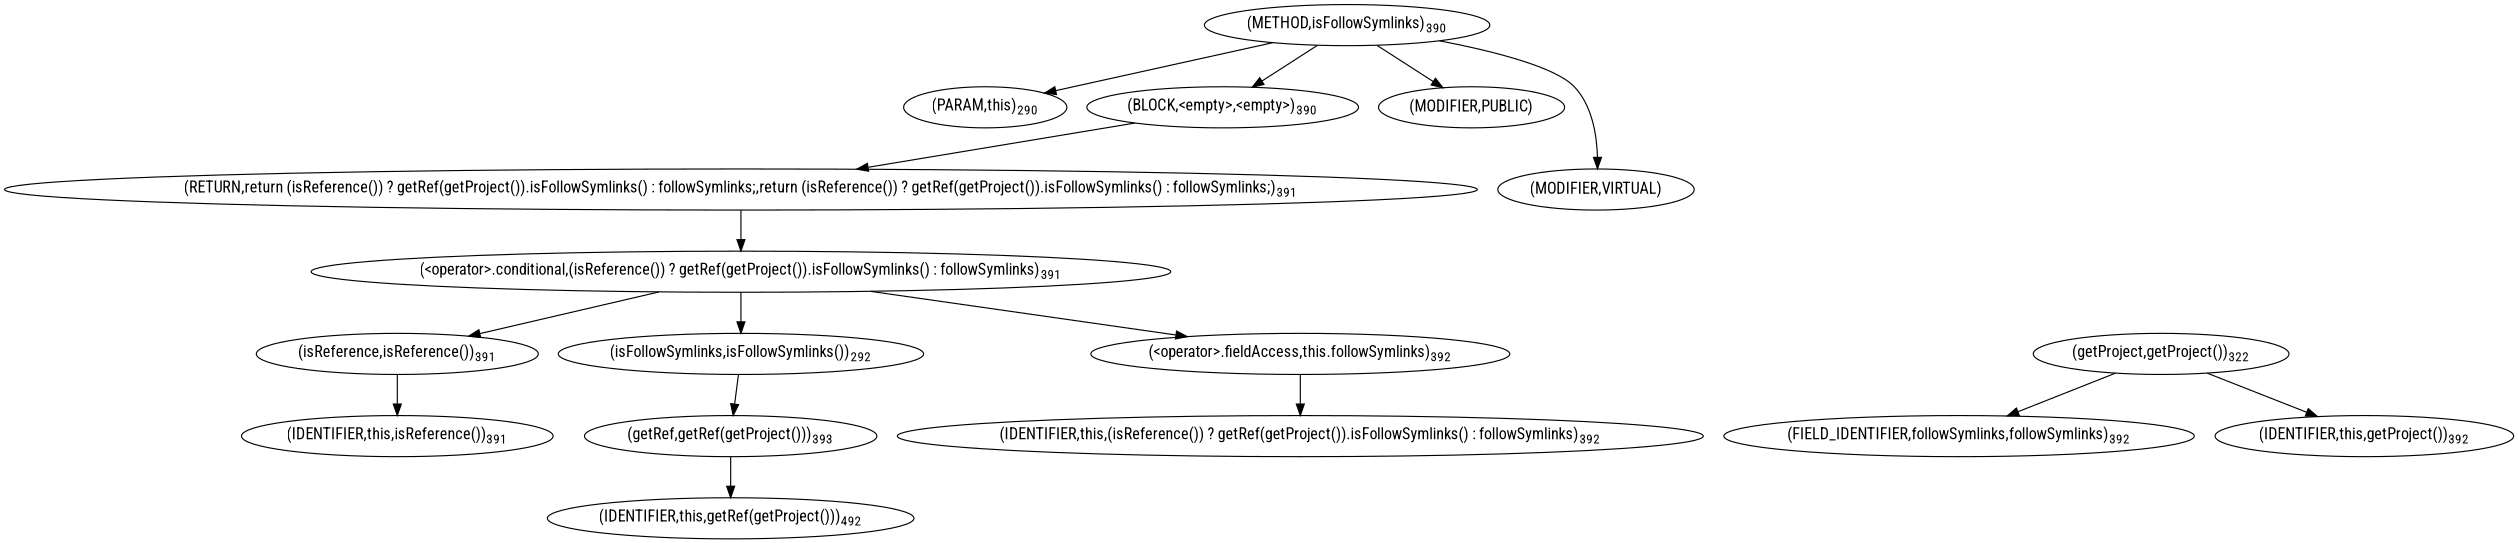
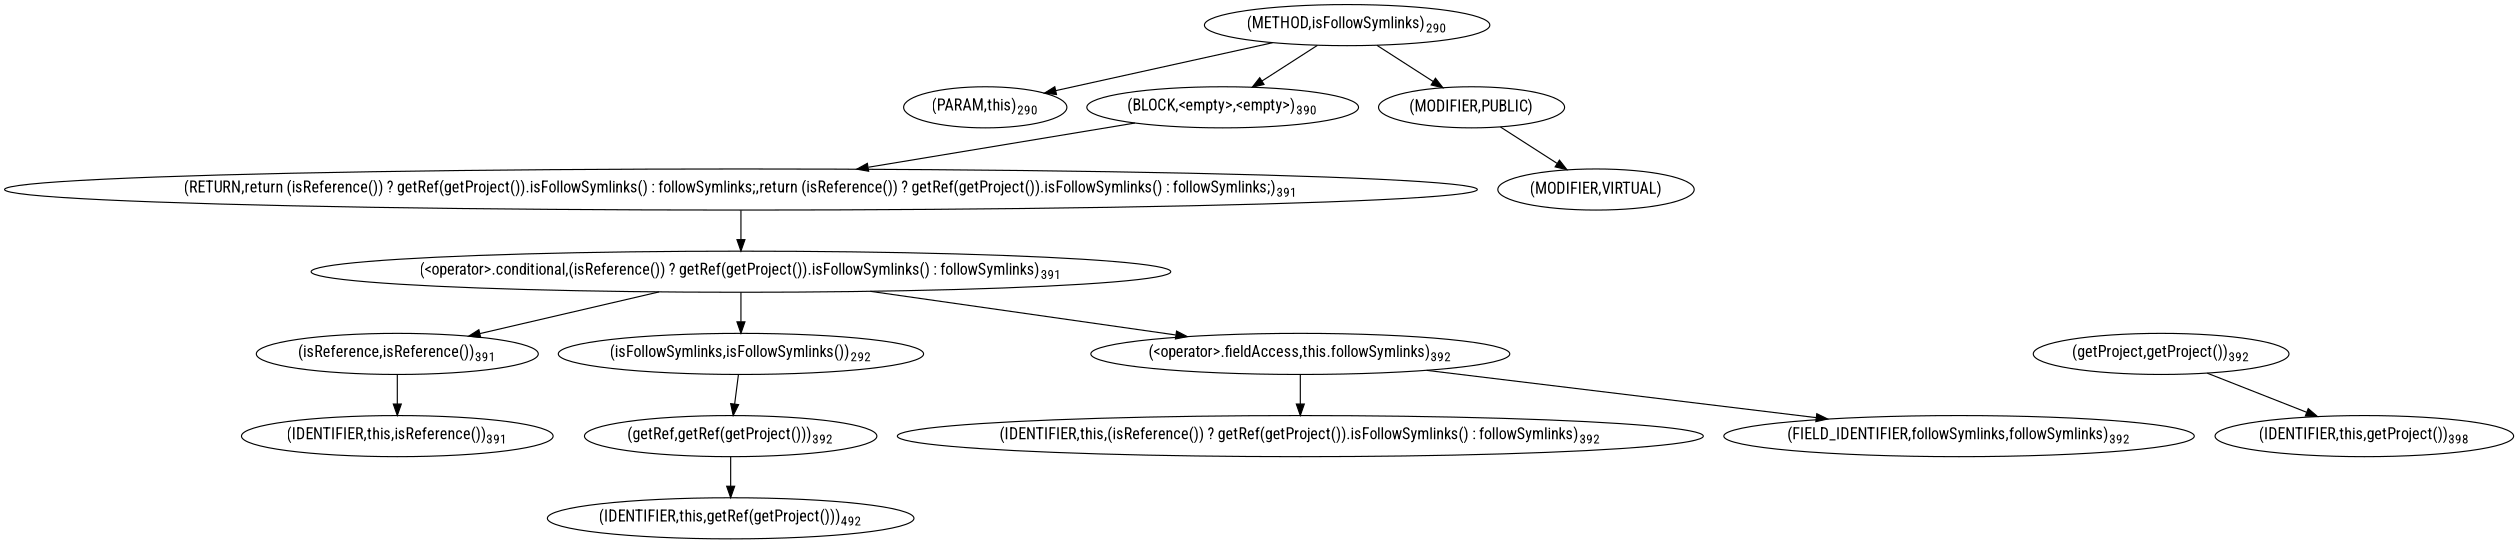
(1437, 23) -> (1437, 23)
(1545, 69) -> (1529, 145)
(2239, 352) -> (2239, 352)
(2067, 392) -> (1621, 394)
(823, 434) -> (823, 434)
(2459, 434) -> (2459, 434)
